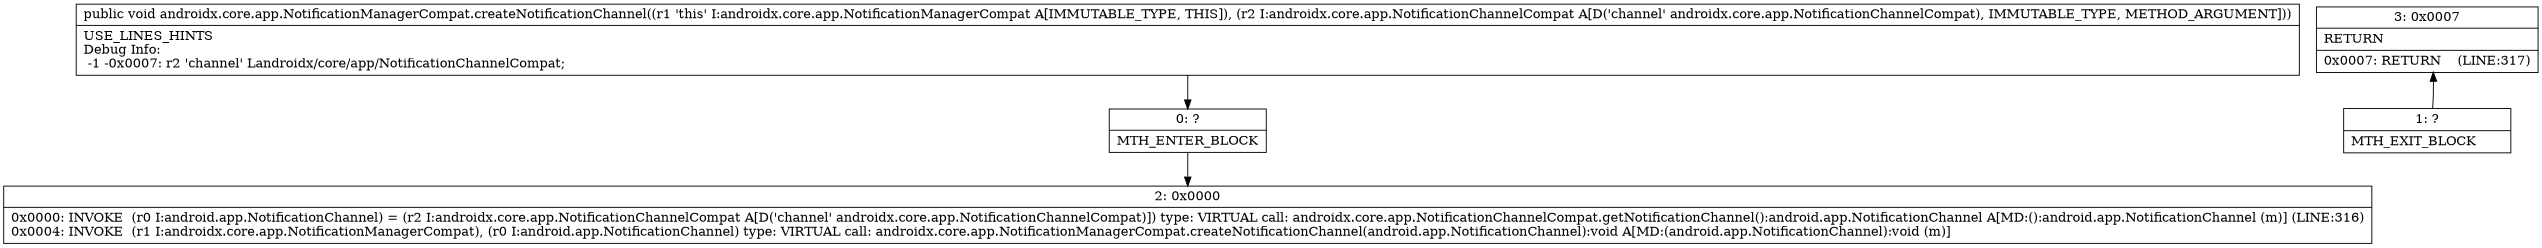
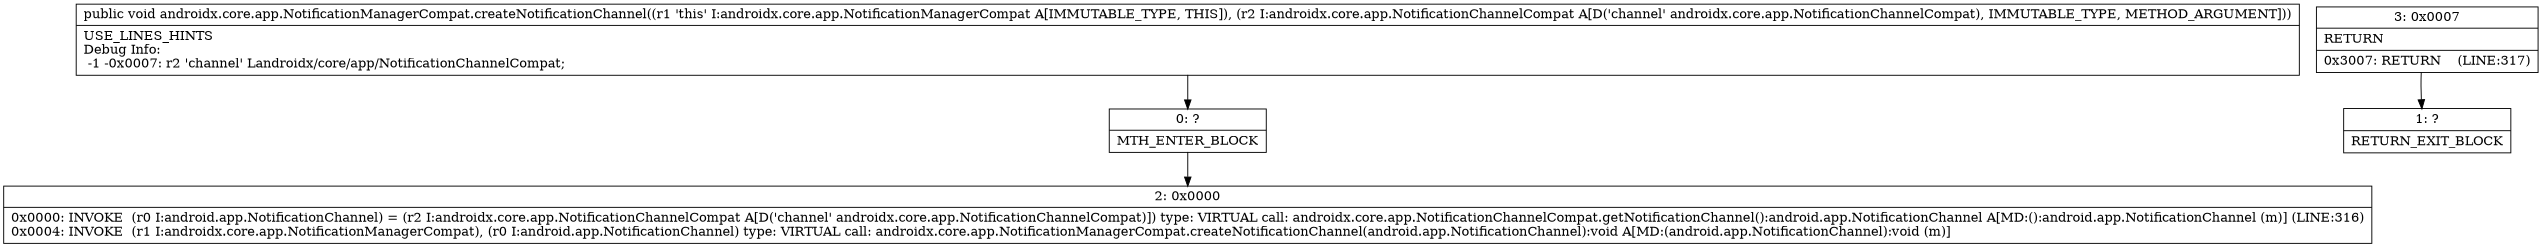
(2427, 61) -> (2427, 61)
(2433, 95) -> (2421, 86)
(2414, 141) -> (2427, 141)
